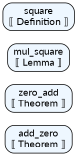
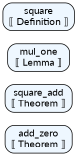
(39, 58) -> (39, 58)
(39, 98) -> (39, 98)
